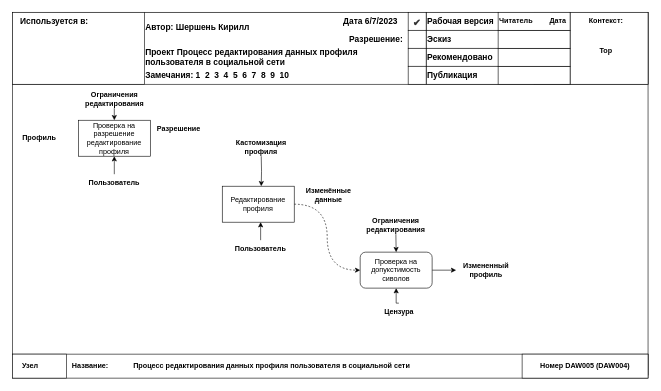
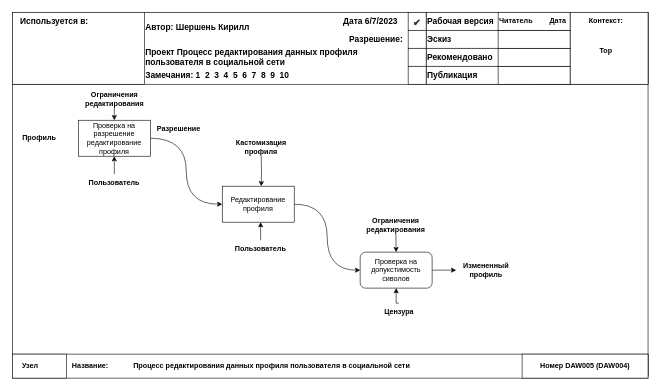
none -> (186, 170)
(329, 195) -> none
(327, 236) -> (327, 236)
